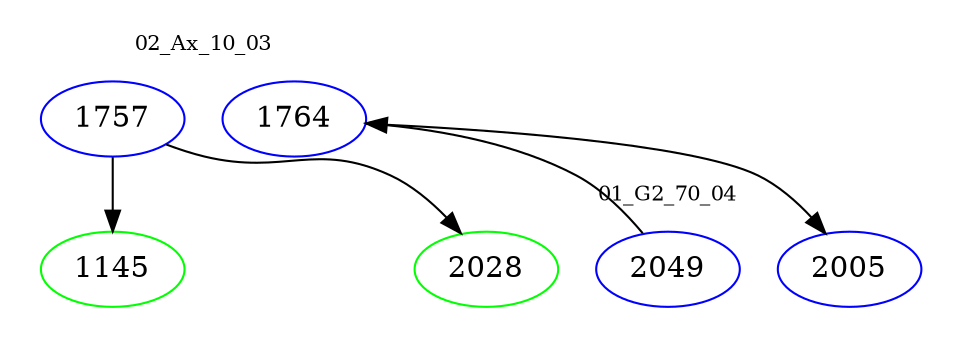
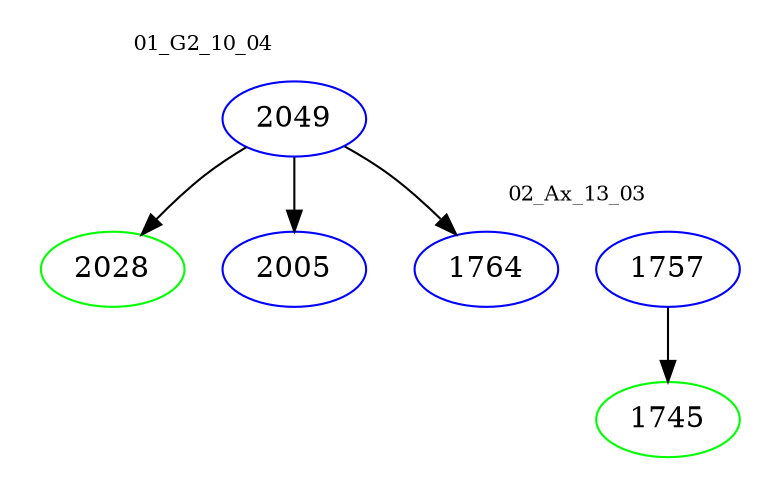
(204, 45) -> (577, 195)
(598, 142) -> (294, 184)
(314, 160) -> (199, 180)
(668, 195) -> (204, 45)
(113, 269) -> (668, 420)
